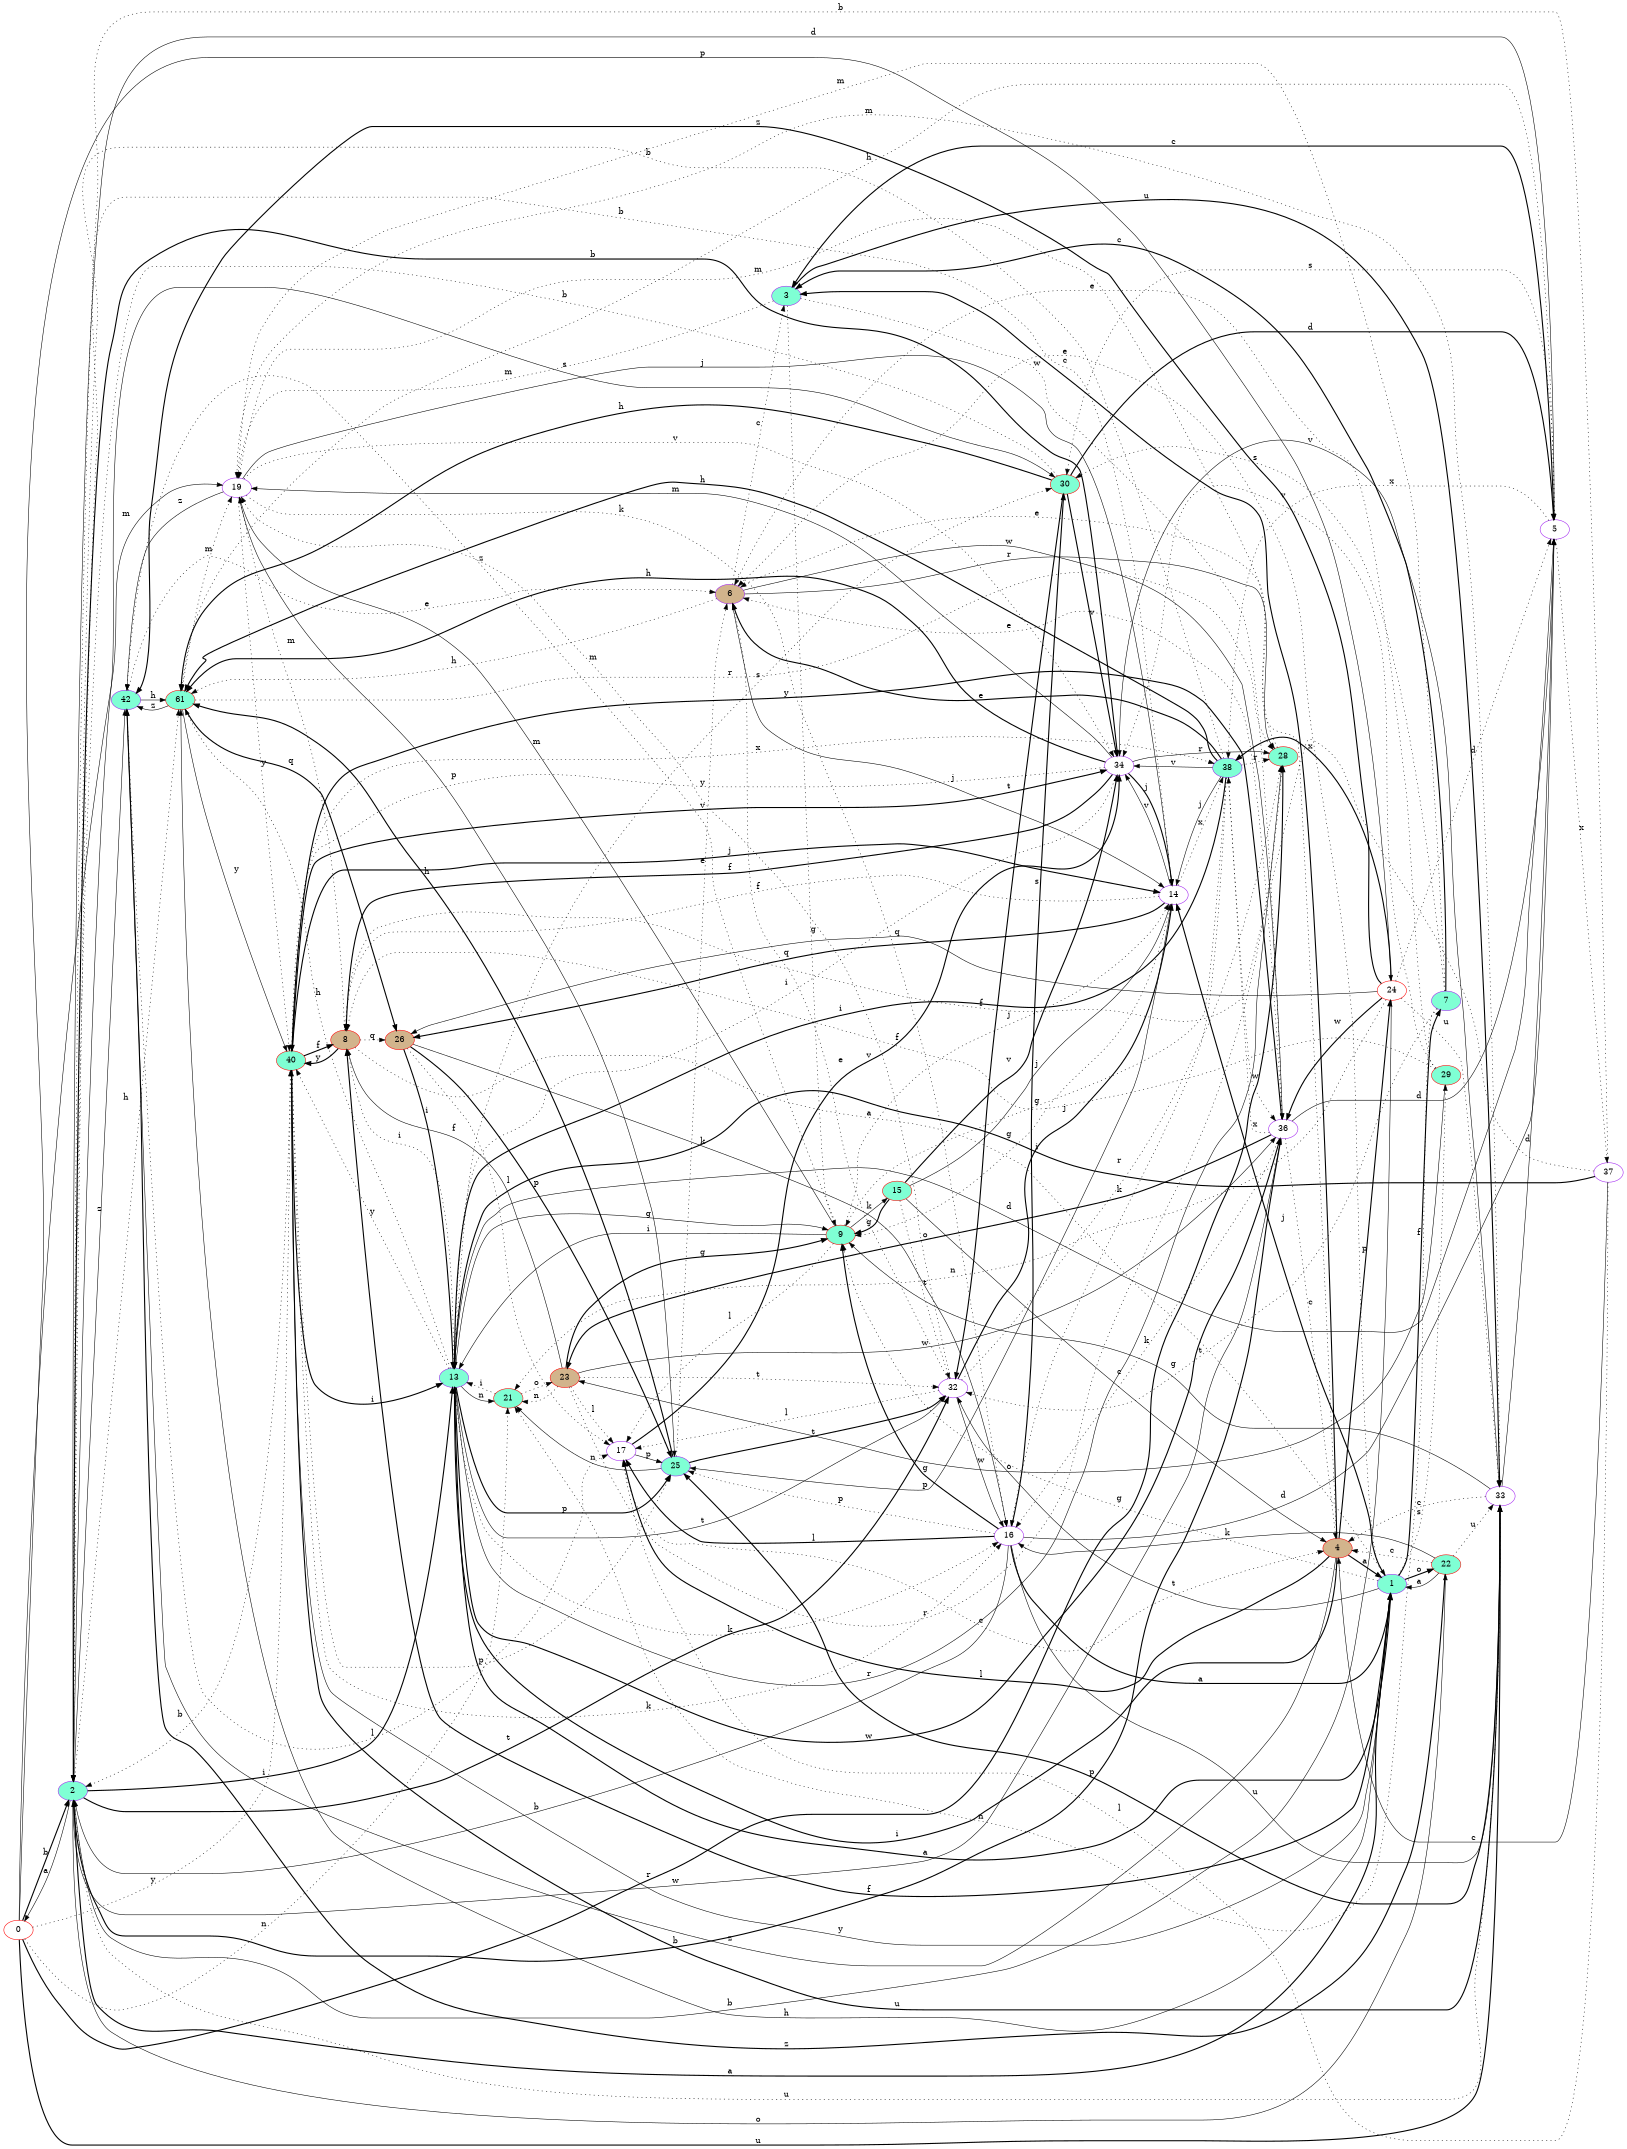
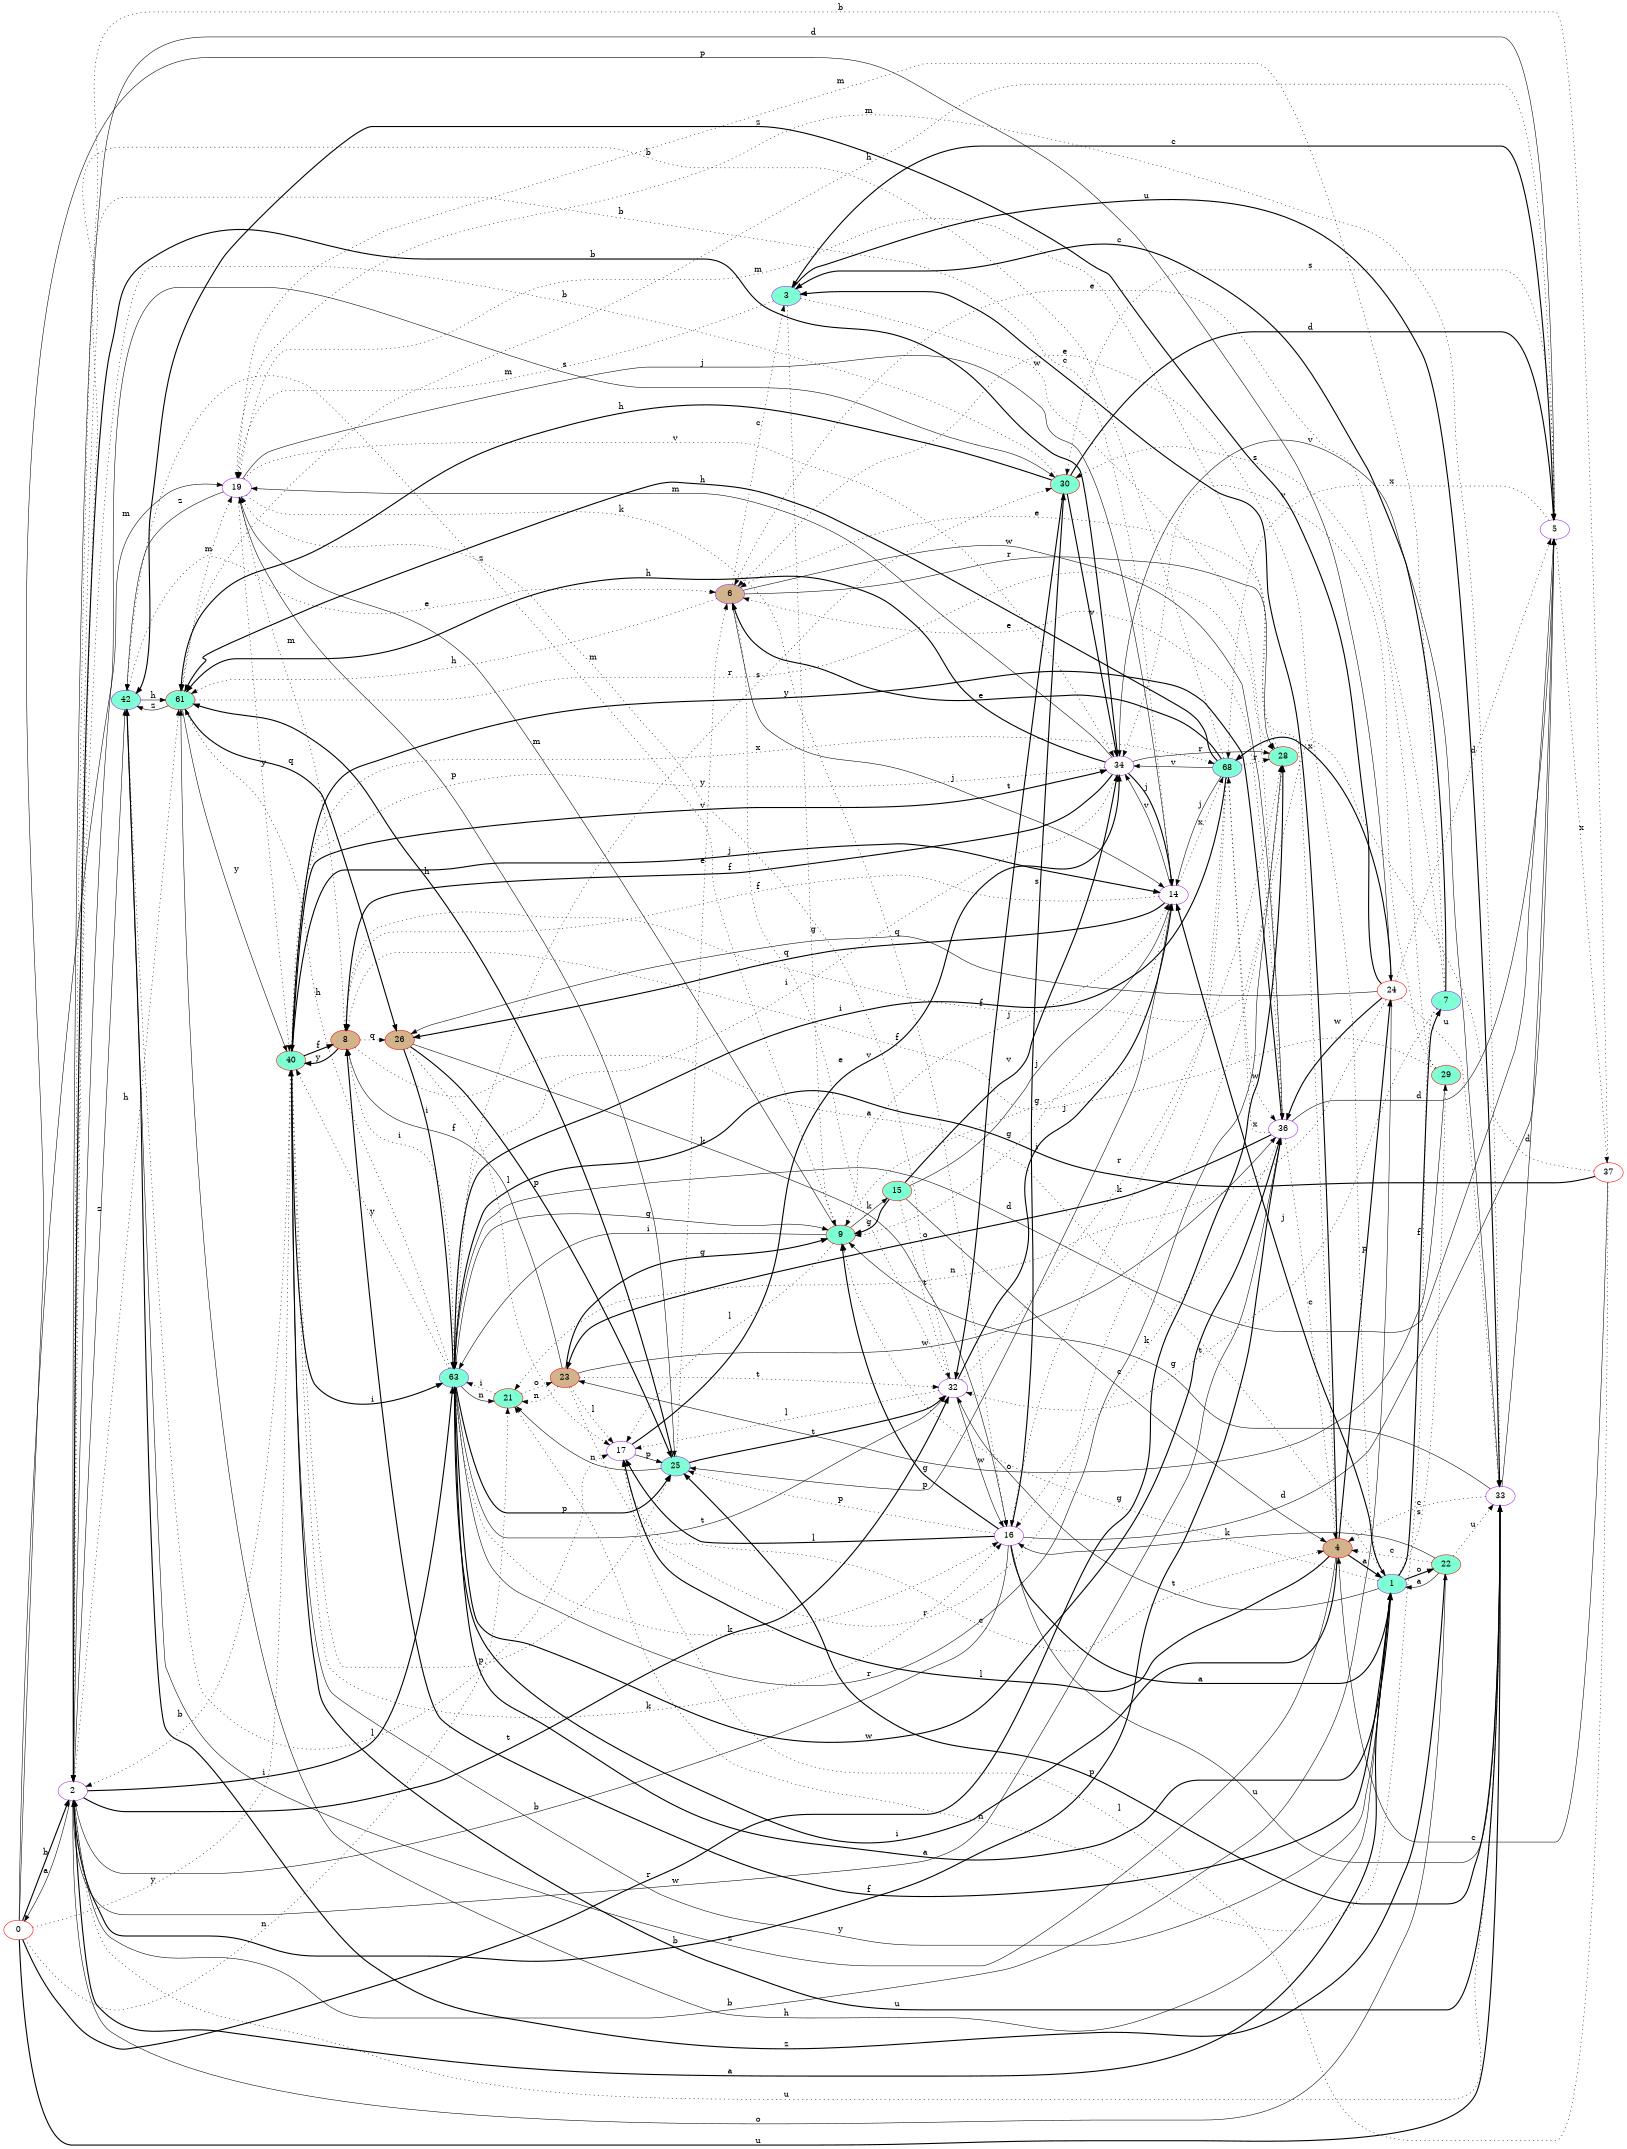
(1227, 768) -> (1227, 768)
(1609, 1172) -> (1609, 1172)
(454, 1378) -> (454, 1378)
(73, 1791) -> (73, 1791)
